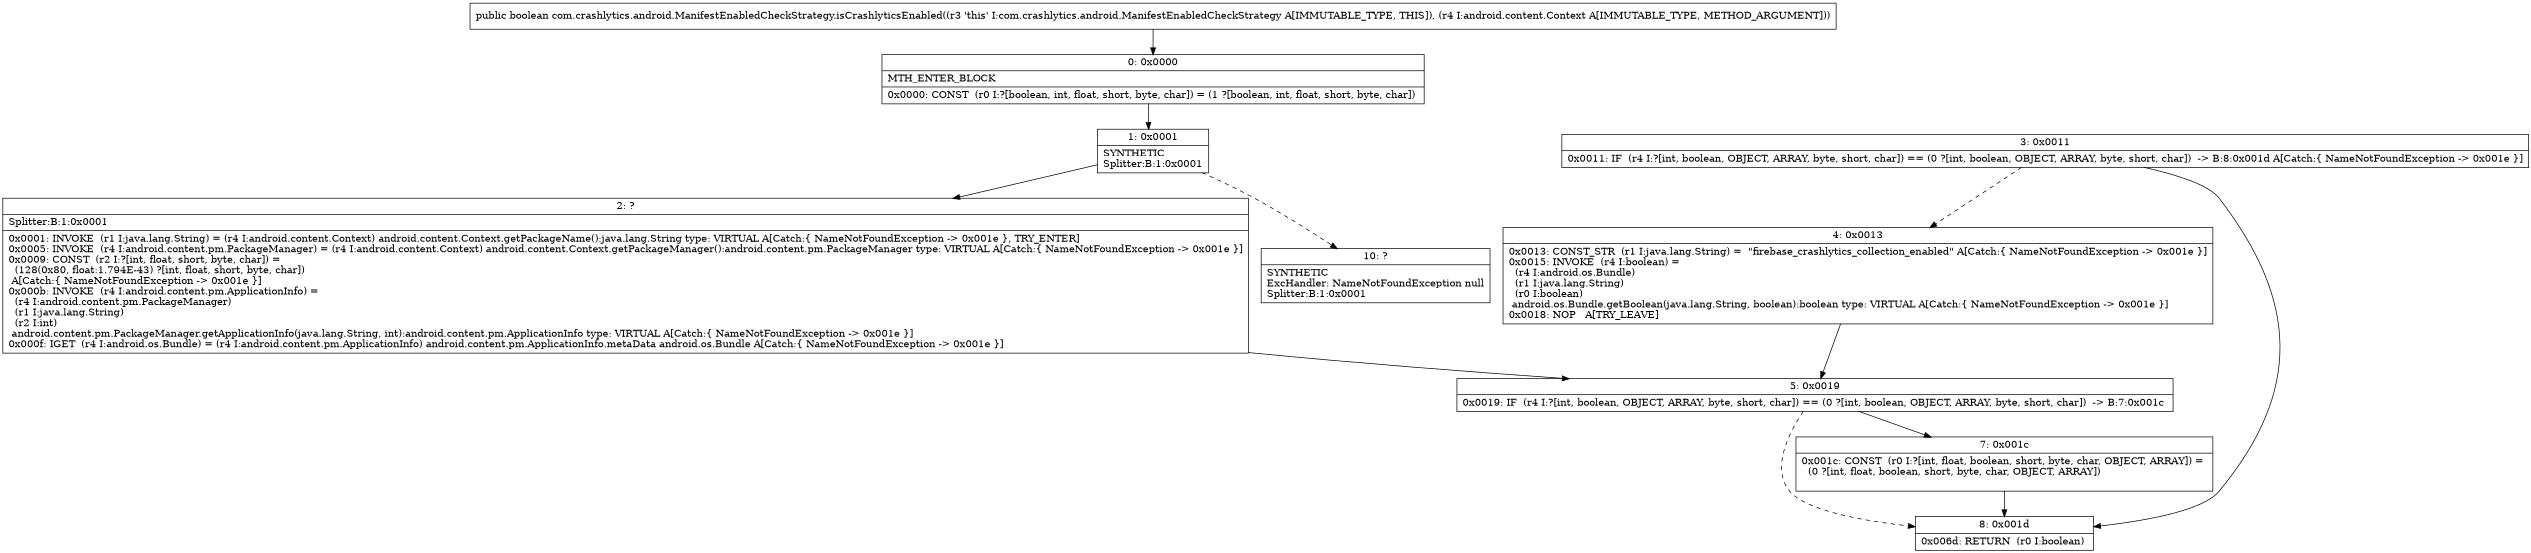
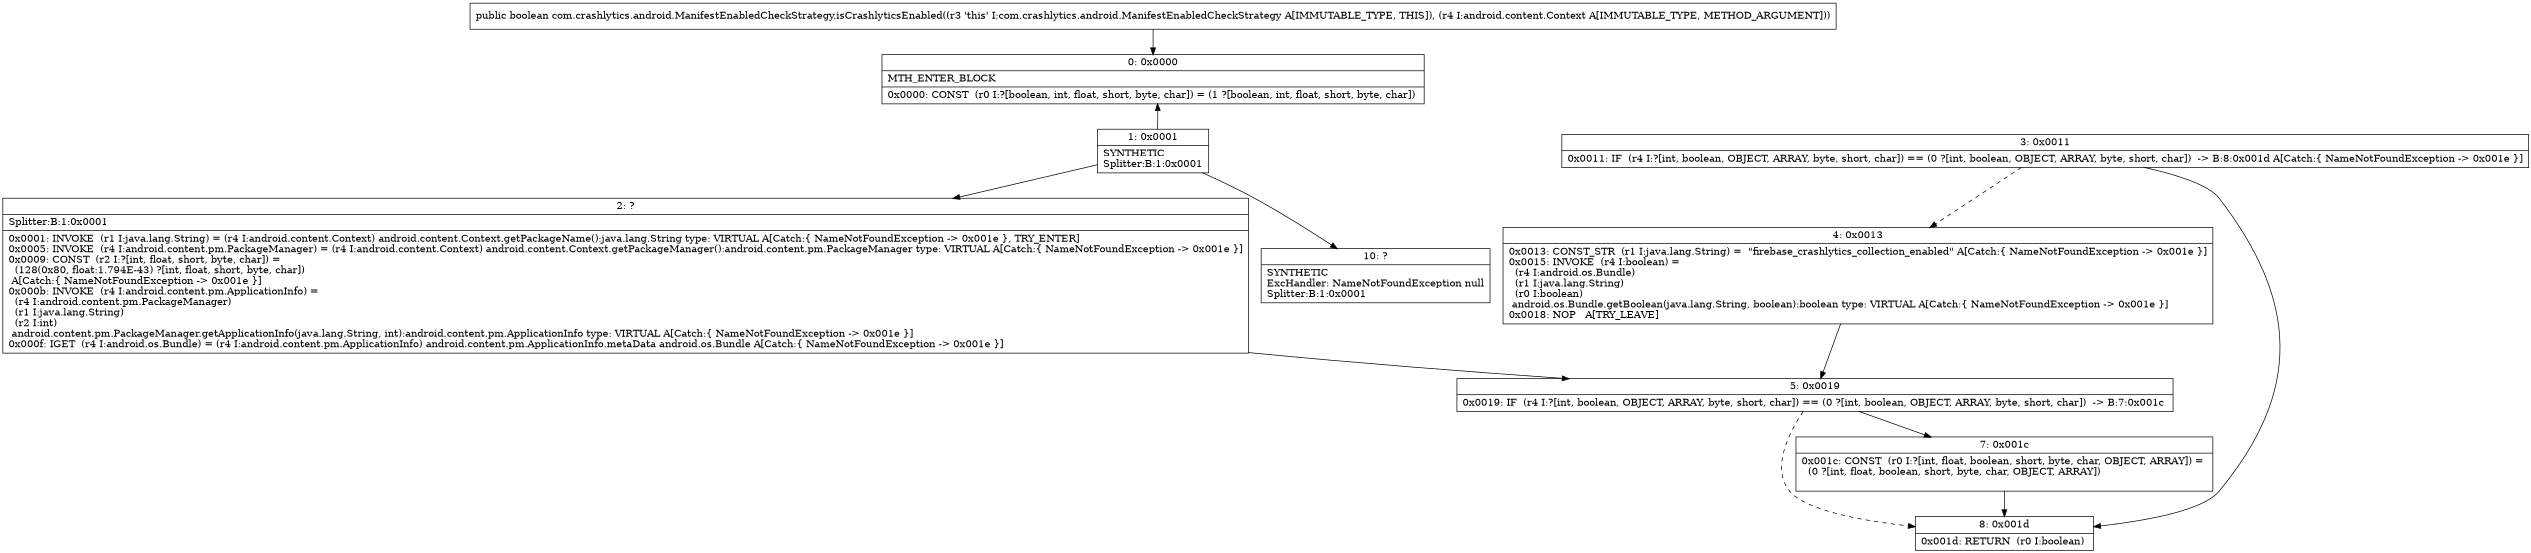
(1148, 113) -> (1158, 120)
(1268, 206) -> (1268, 206)
(2004, 542) -> (2004, 542)
